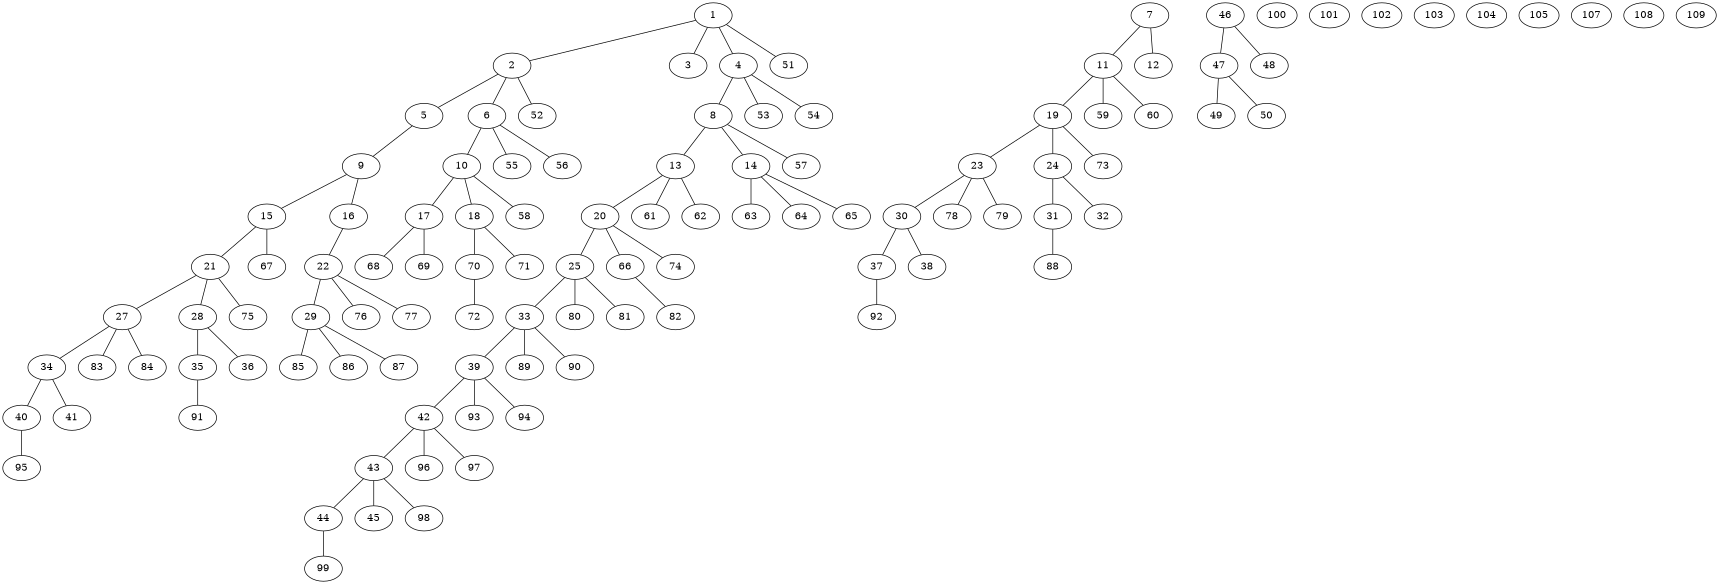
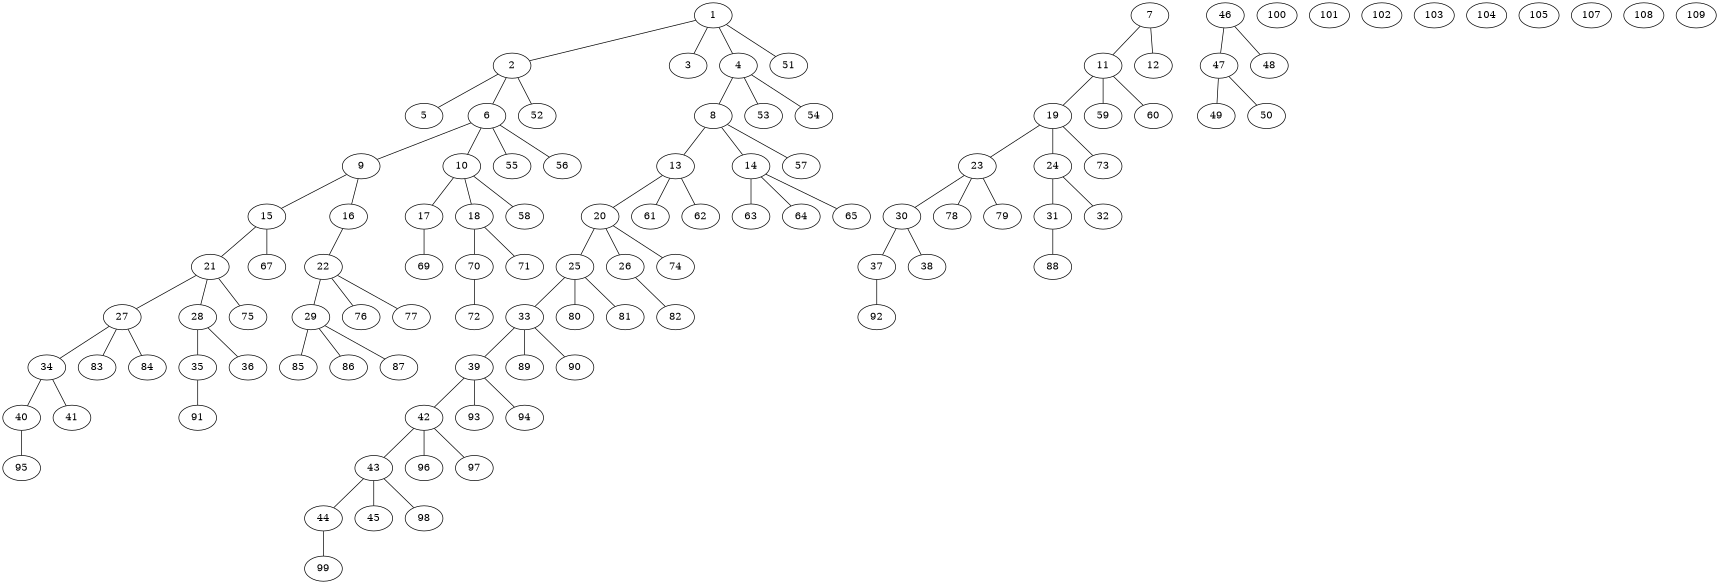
(393, 141) -> (424, 141)
(374, 267) -> none
(625, 267) -> (625, 267)
